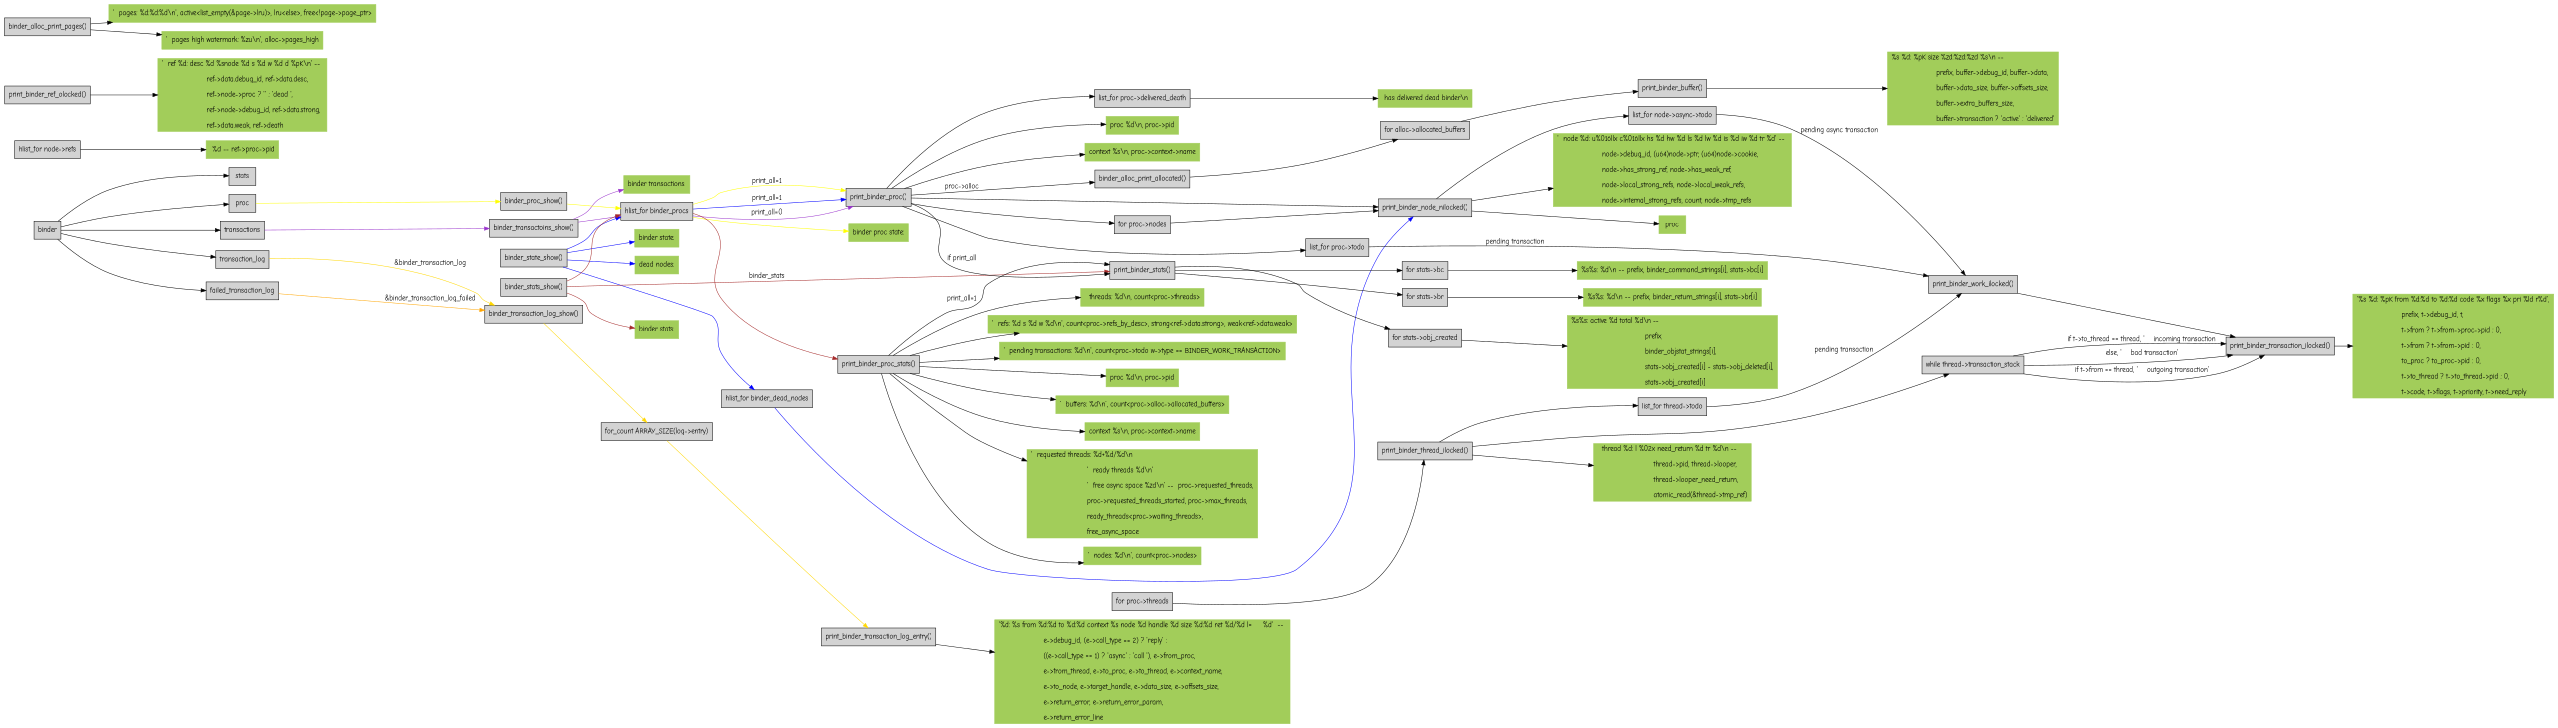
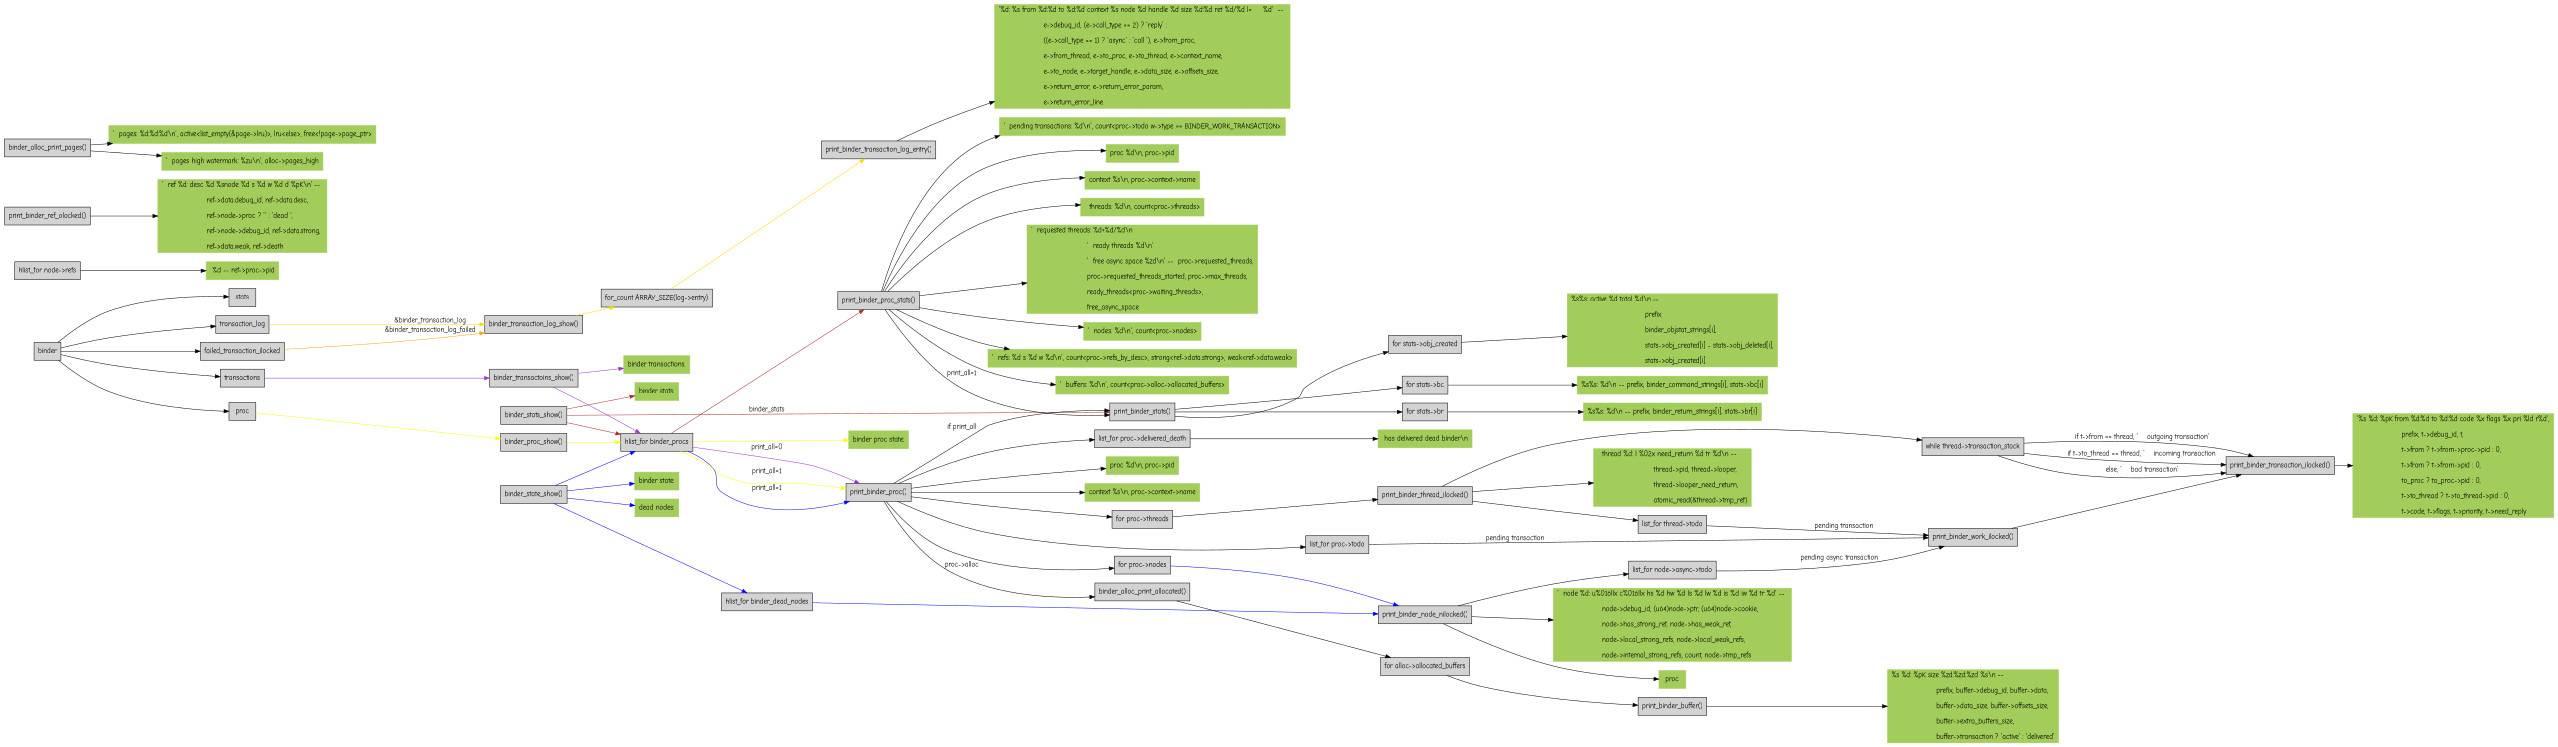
(1142, 202) -> (1009, 508)
(1272, 217) -> (1284, 576)
(242, 291) -> (242, 351)
